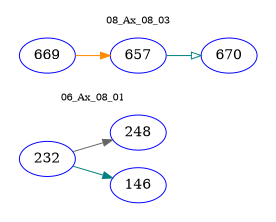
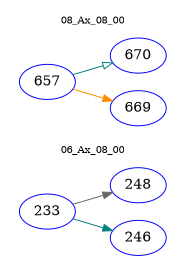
(138, 21) -> (93, 21)
(88, 56) -> (88, 94)
(93, 98) -> (93, 151)
(47, 159) -> (47, 212)
(138, 185) -> (138, 238)
